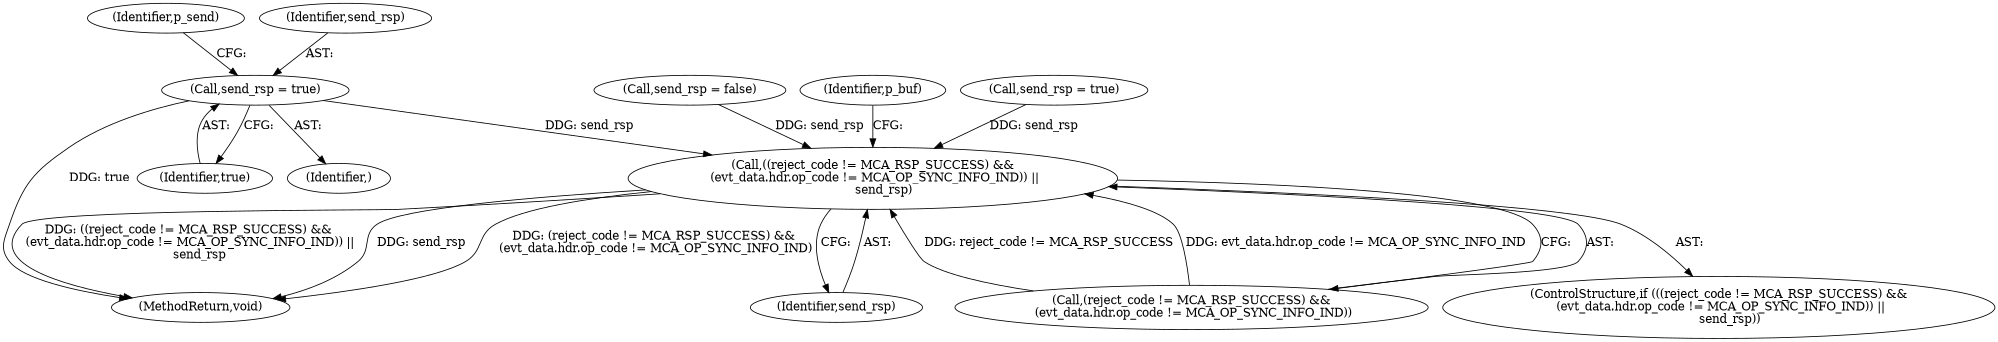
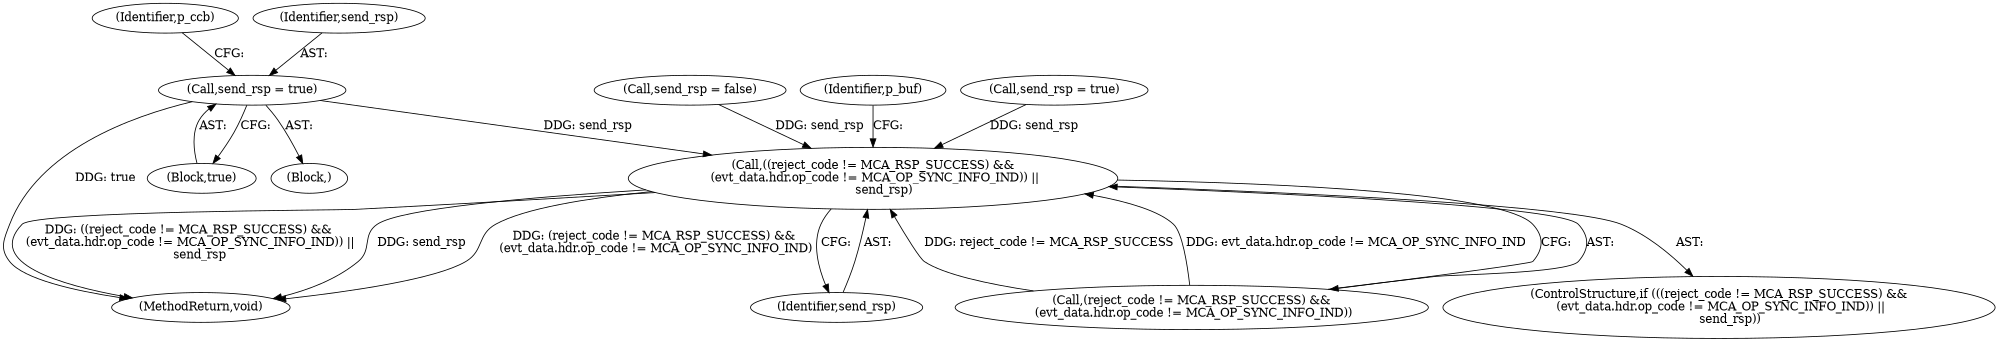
(166, 18) -> (165, 18)
(205, 178) -> (202, 178)
(339, 178) -> (309, 178)
